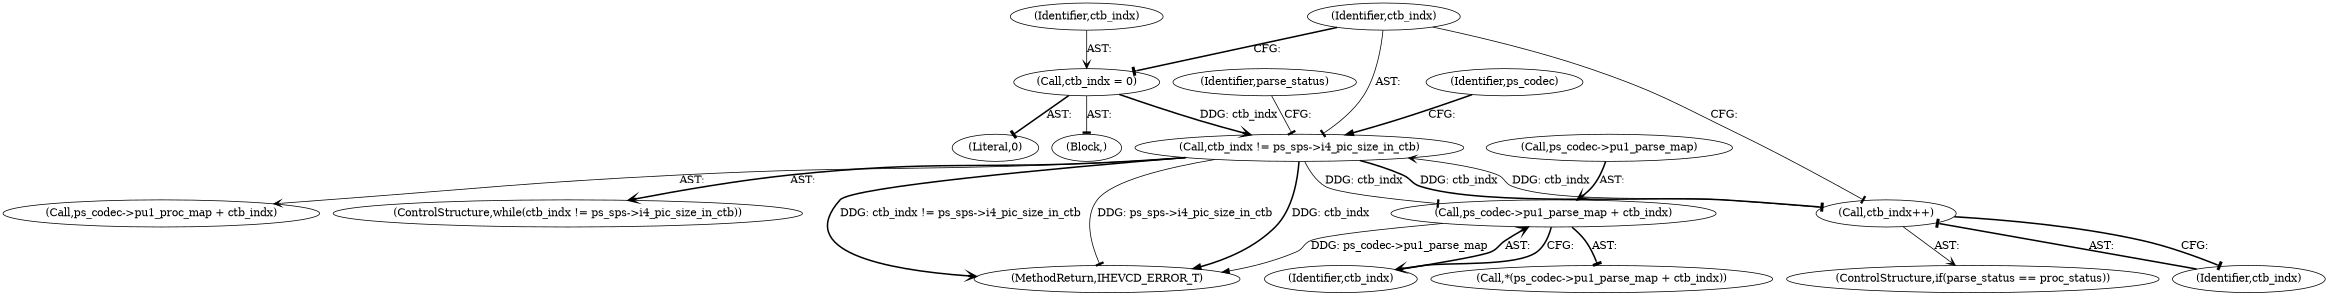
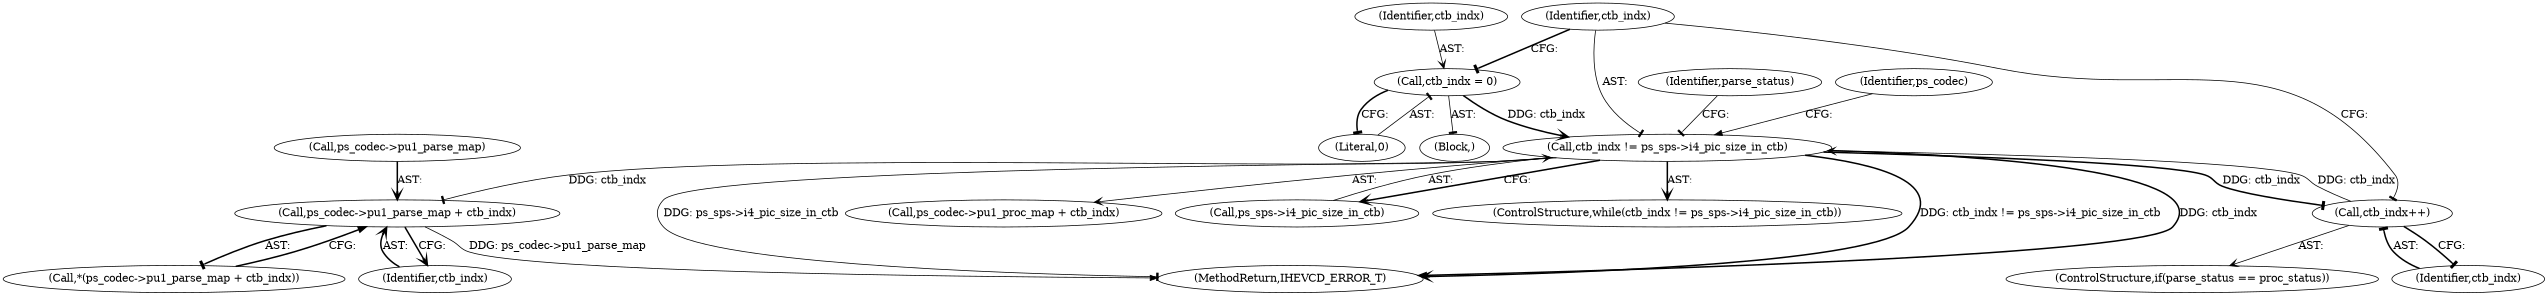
(1061, 115) -> (1377, 115)
(1413, 115) -> (1797, 113)
none -> (1403, 116)
none -> (1297, 213)
none -> (298, 251)
